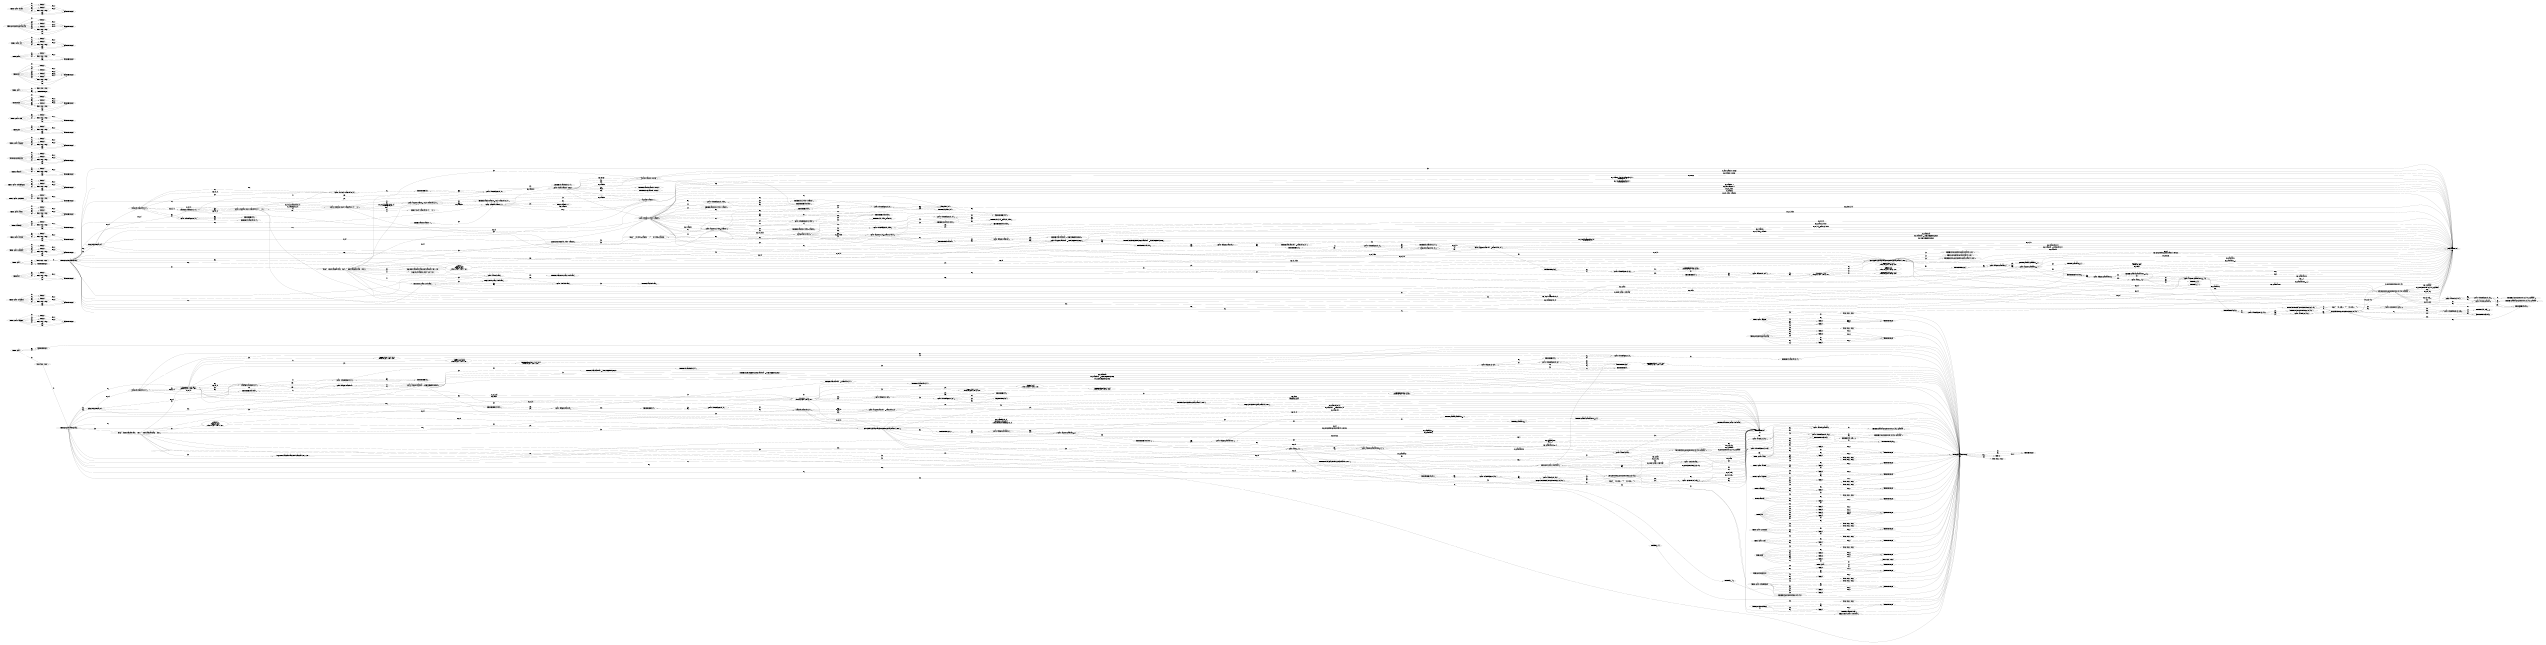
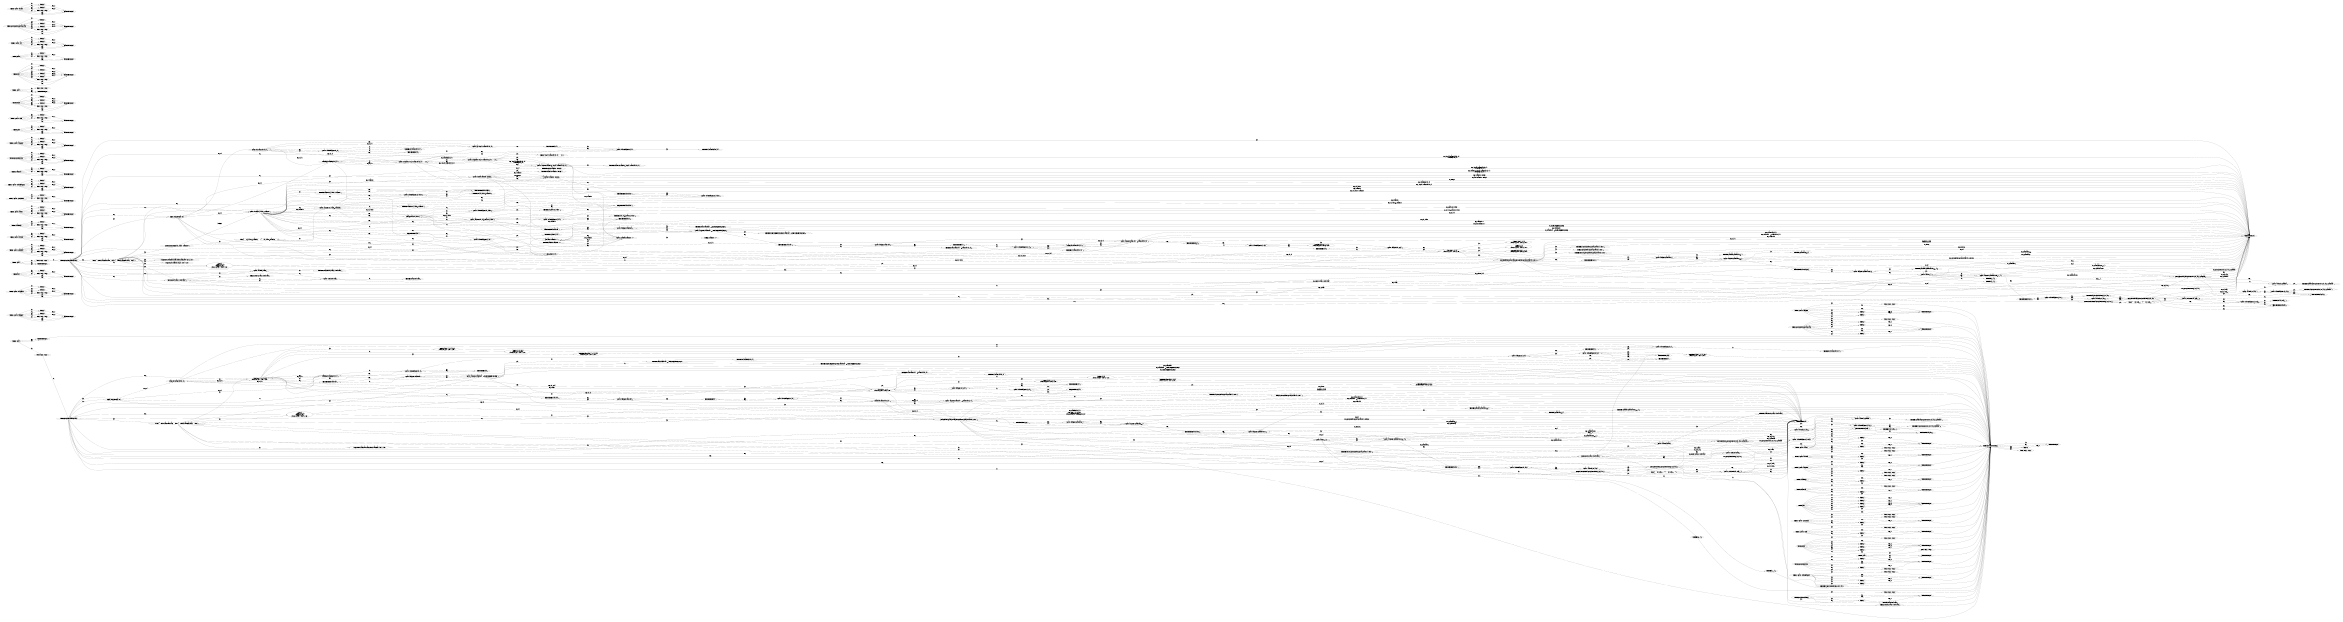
(804, 201) -> none
(603, 206) -> (342, 183)
(601, 240) -> (220, 223)
